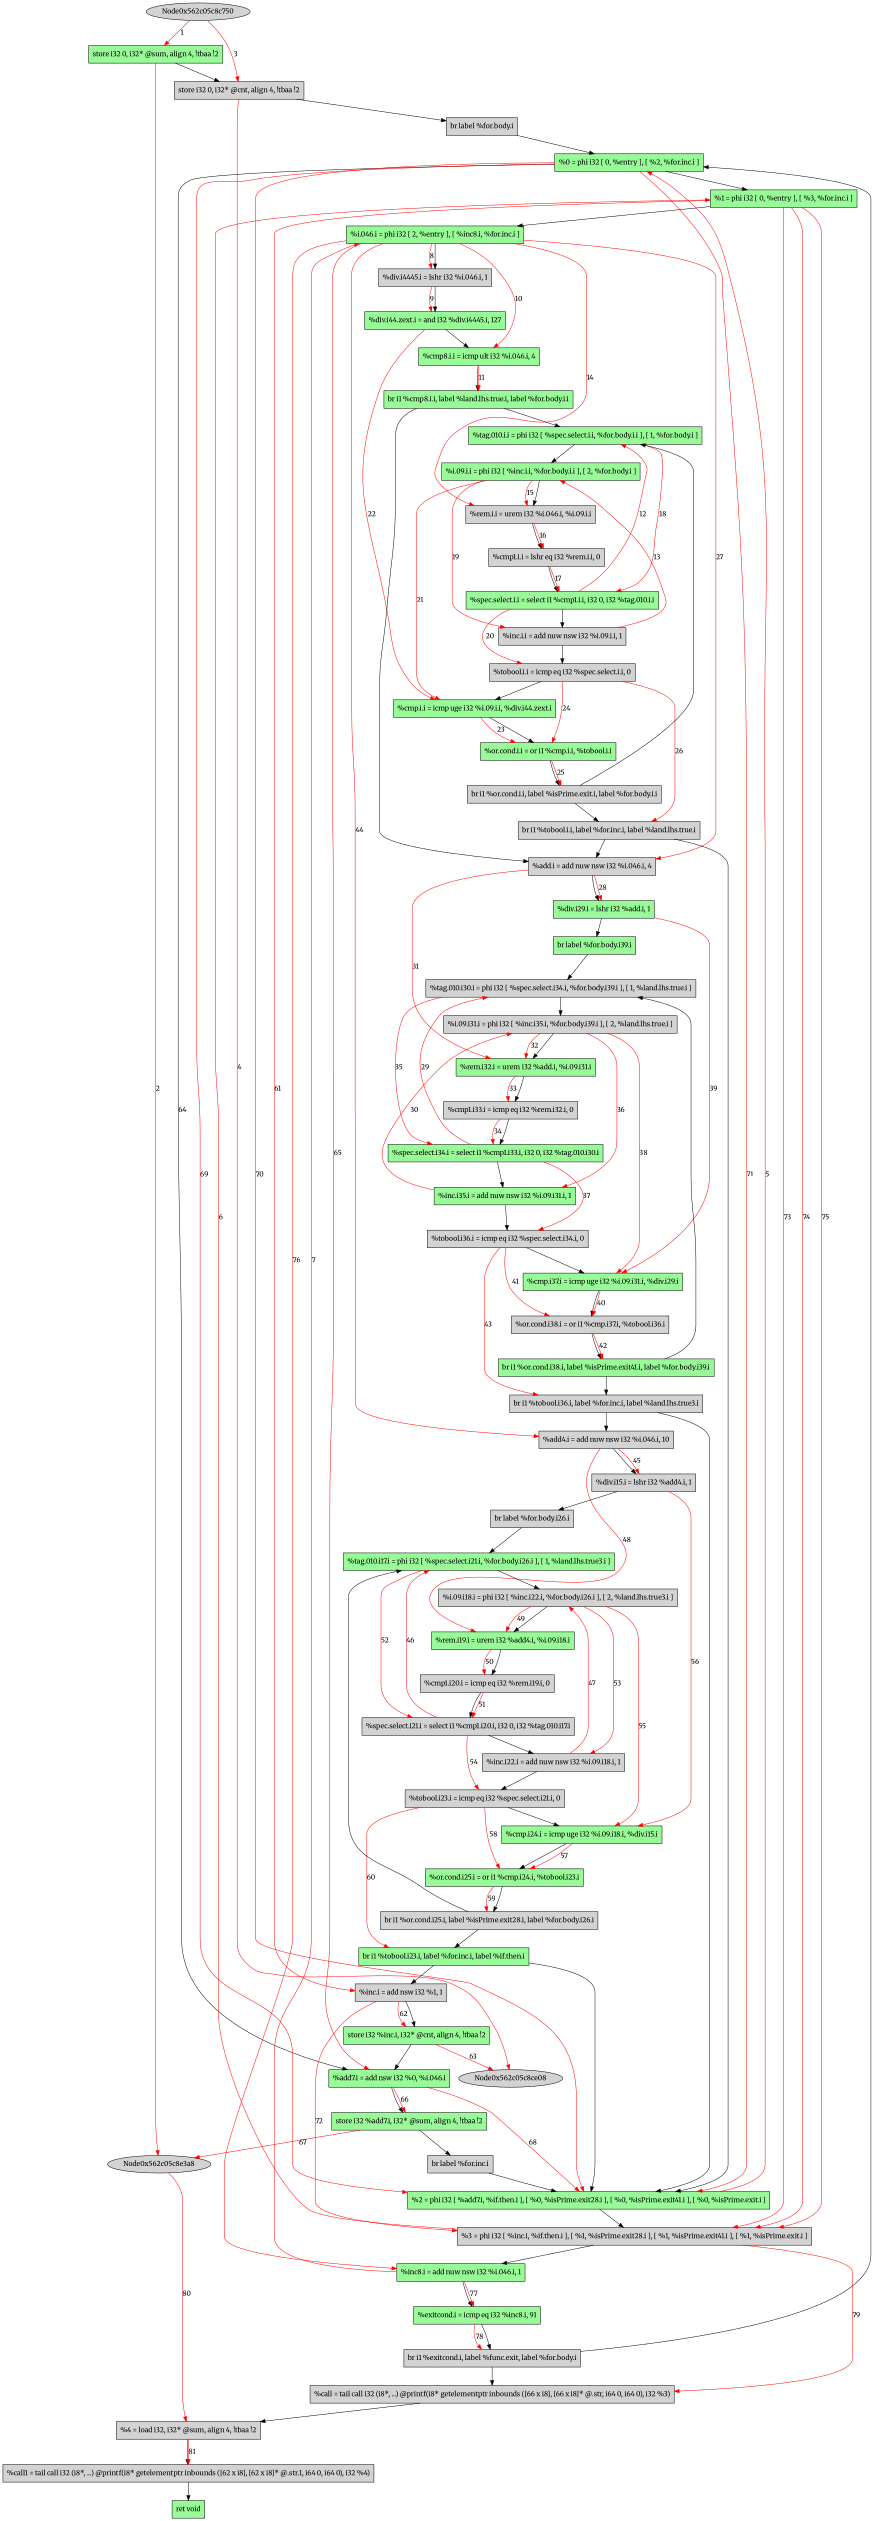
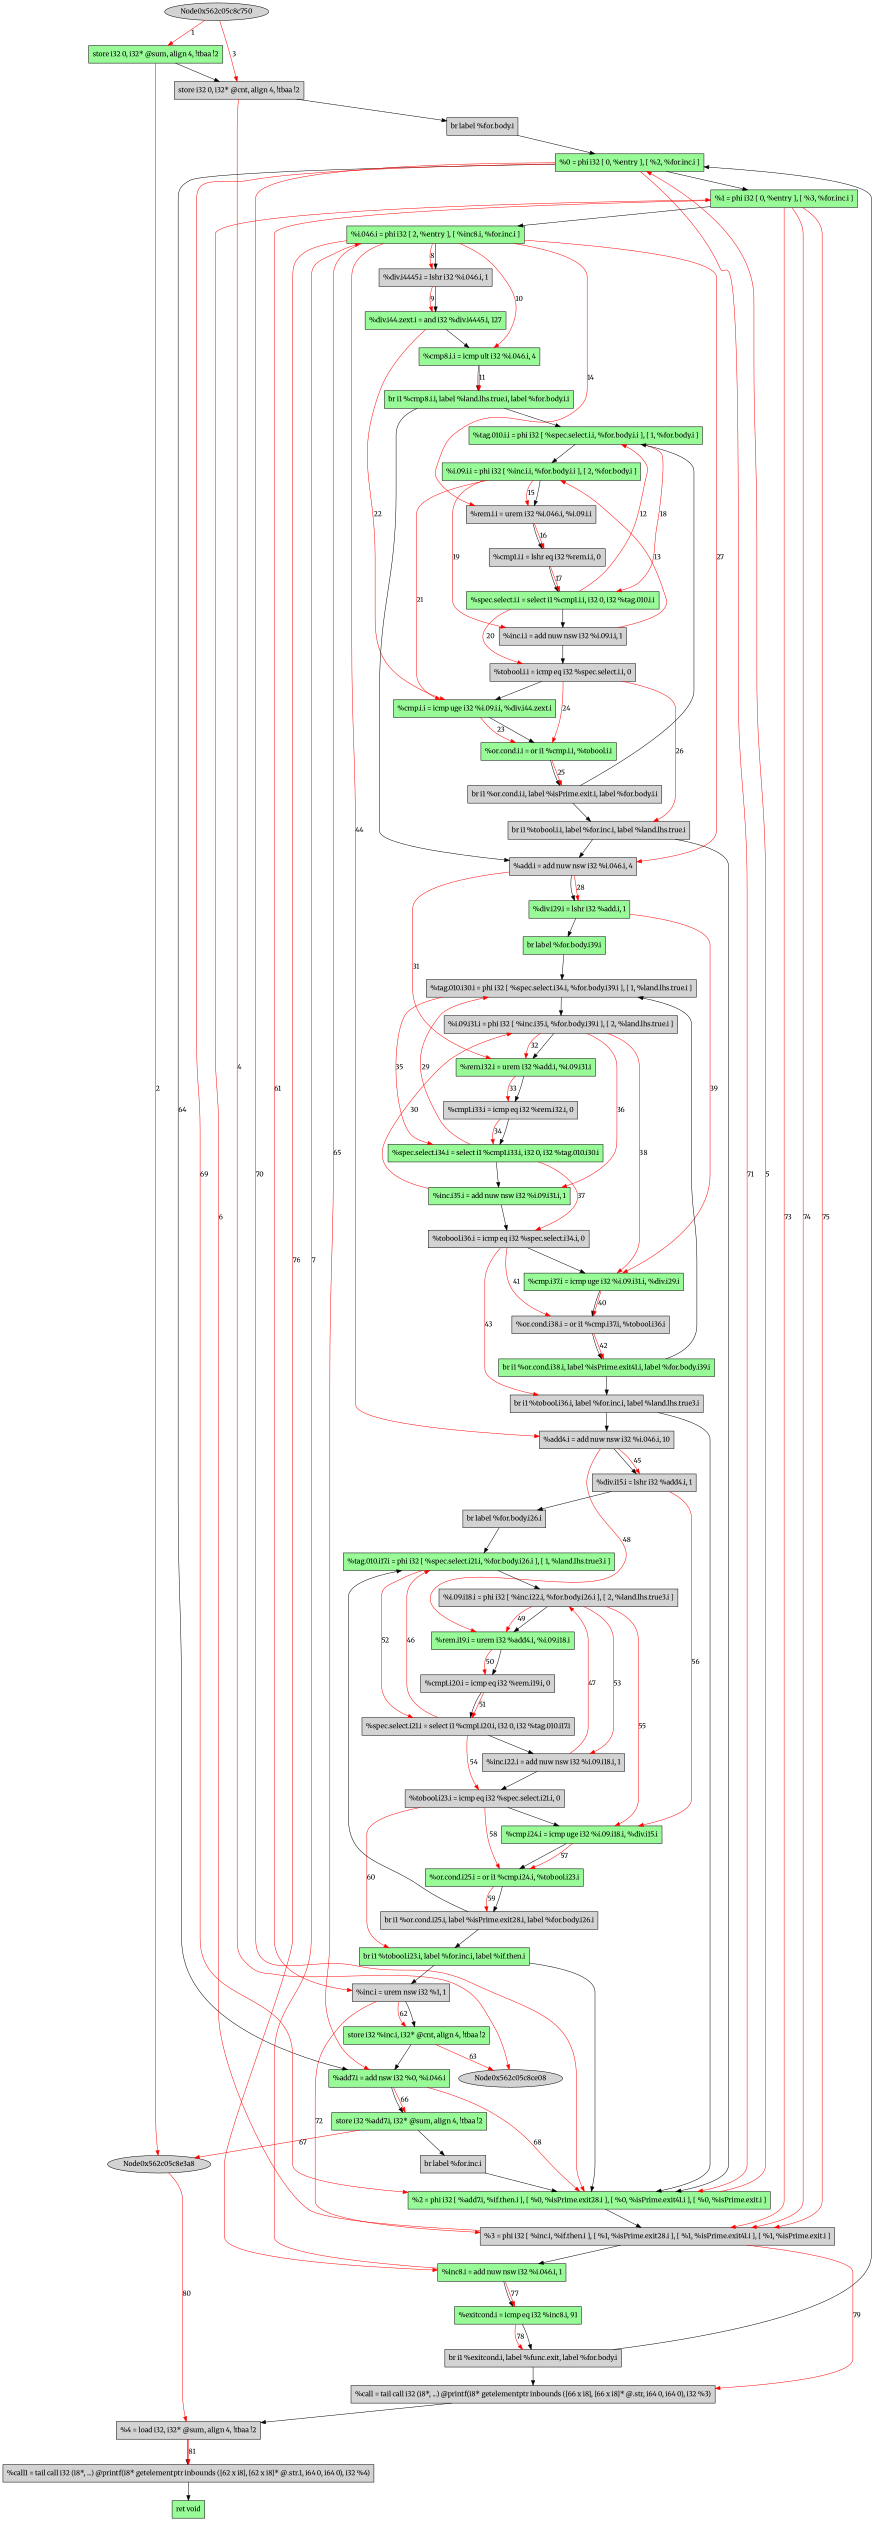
(401, 1993) -> (401, 1993)
